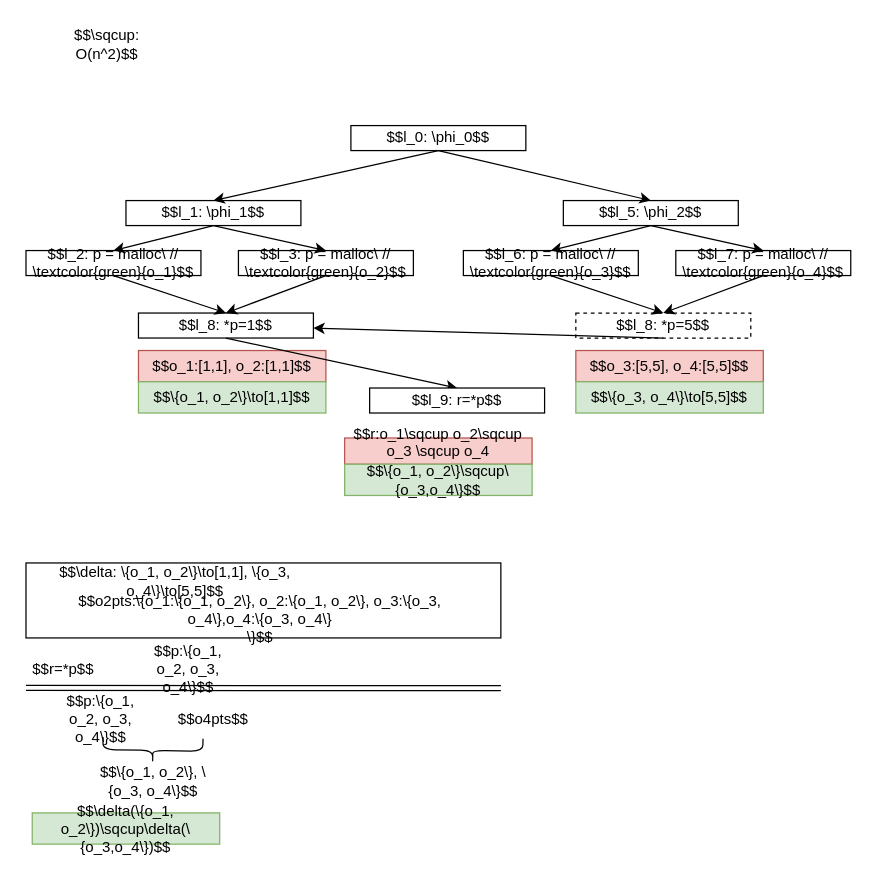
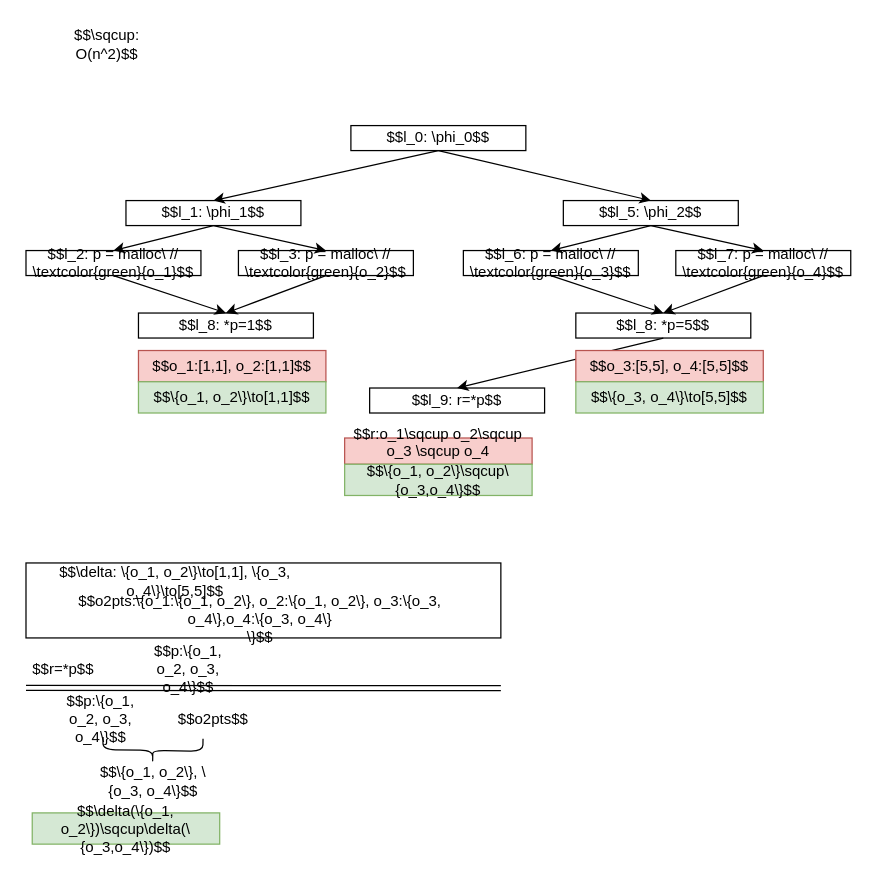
(663, 326) -> (663, 326)
(481, 333) -> (520, 373)
(337, 362) -> none
(213, 719) -> (213, 719)
